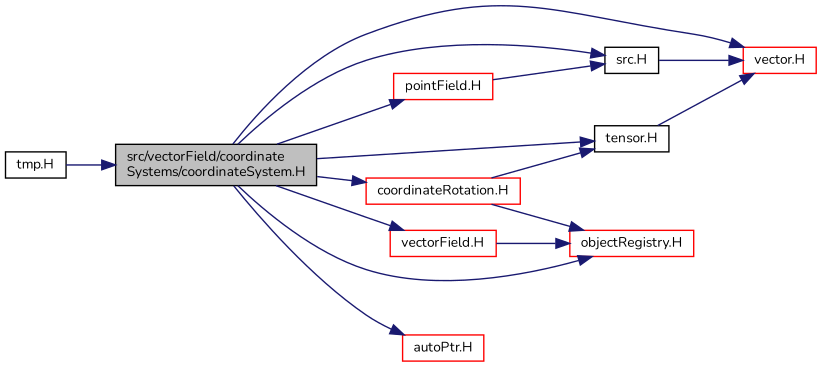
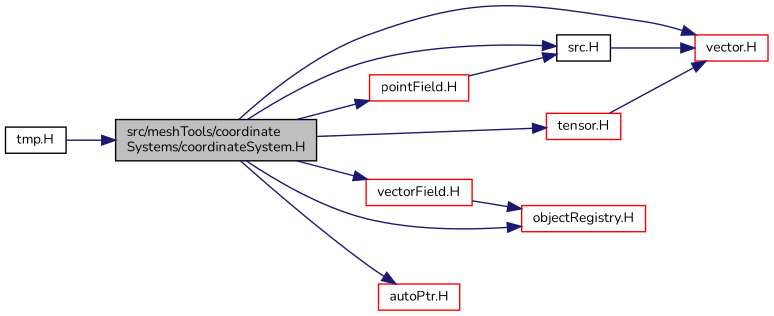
(632, 139) -> (584, 126)
(216, 165) -> (216, 140)
(443, 191) -> none
